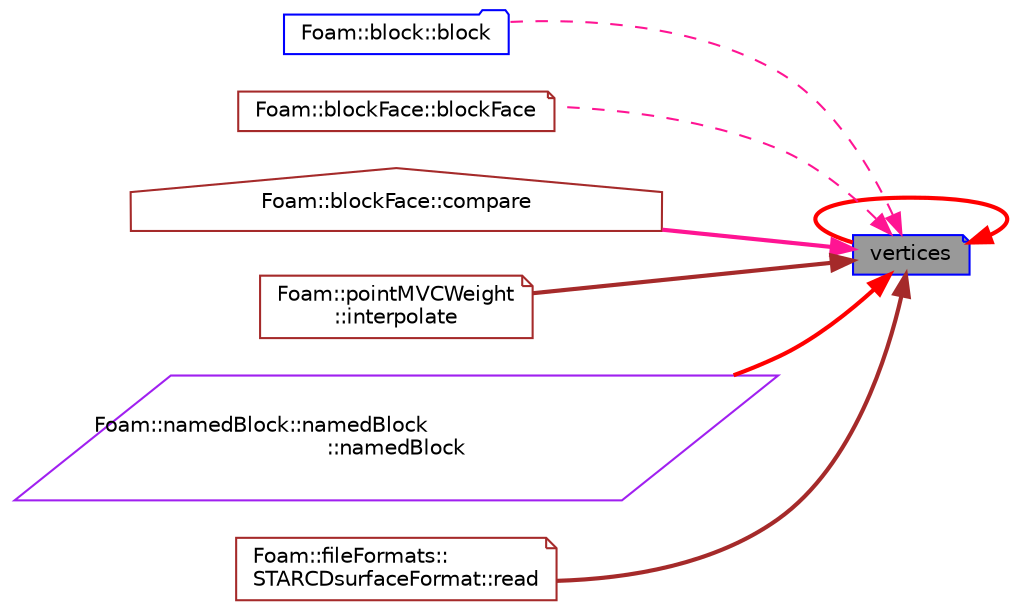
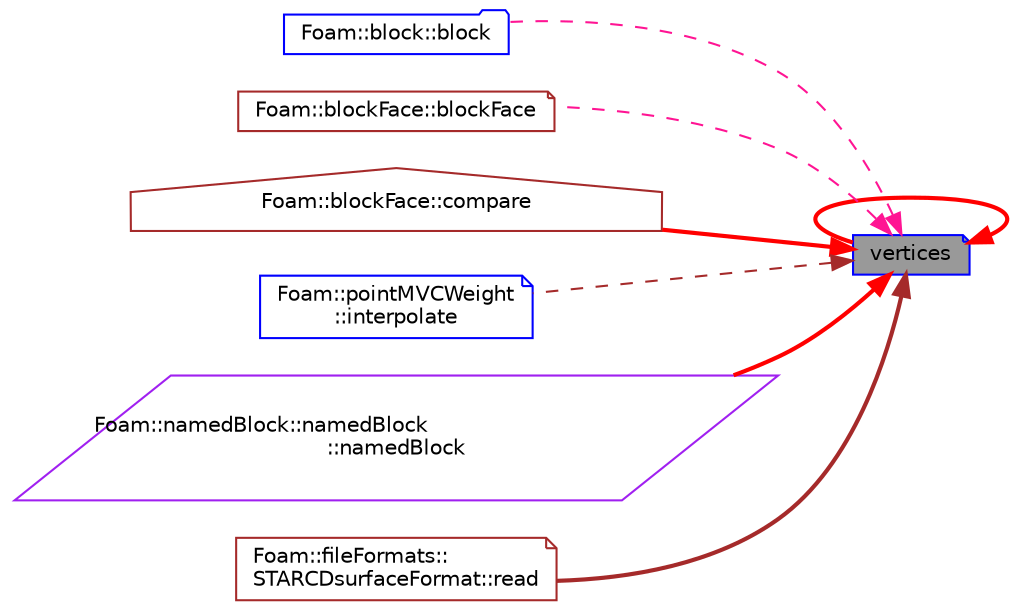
(747, 238) -> (747, 238)
(682, 278) -> (682, 278)
(396, 307) -> (396, 307)
